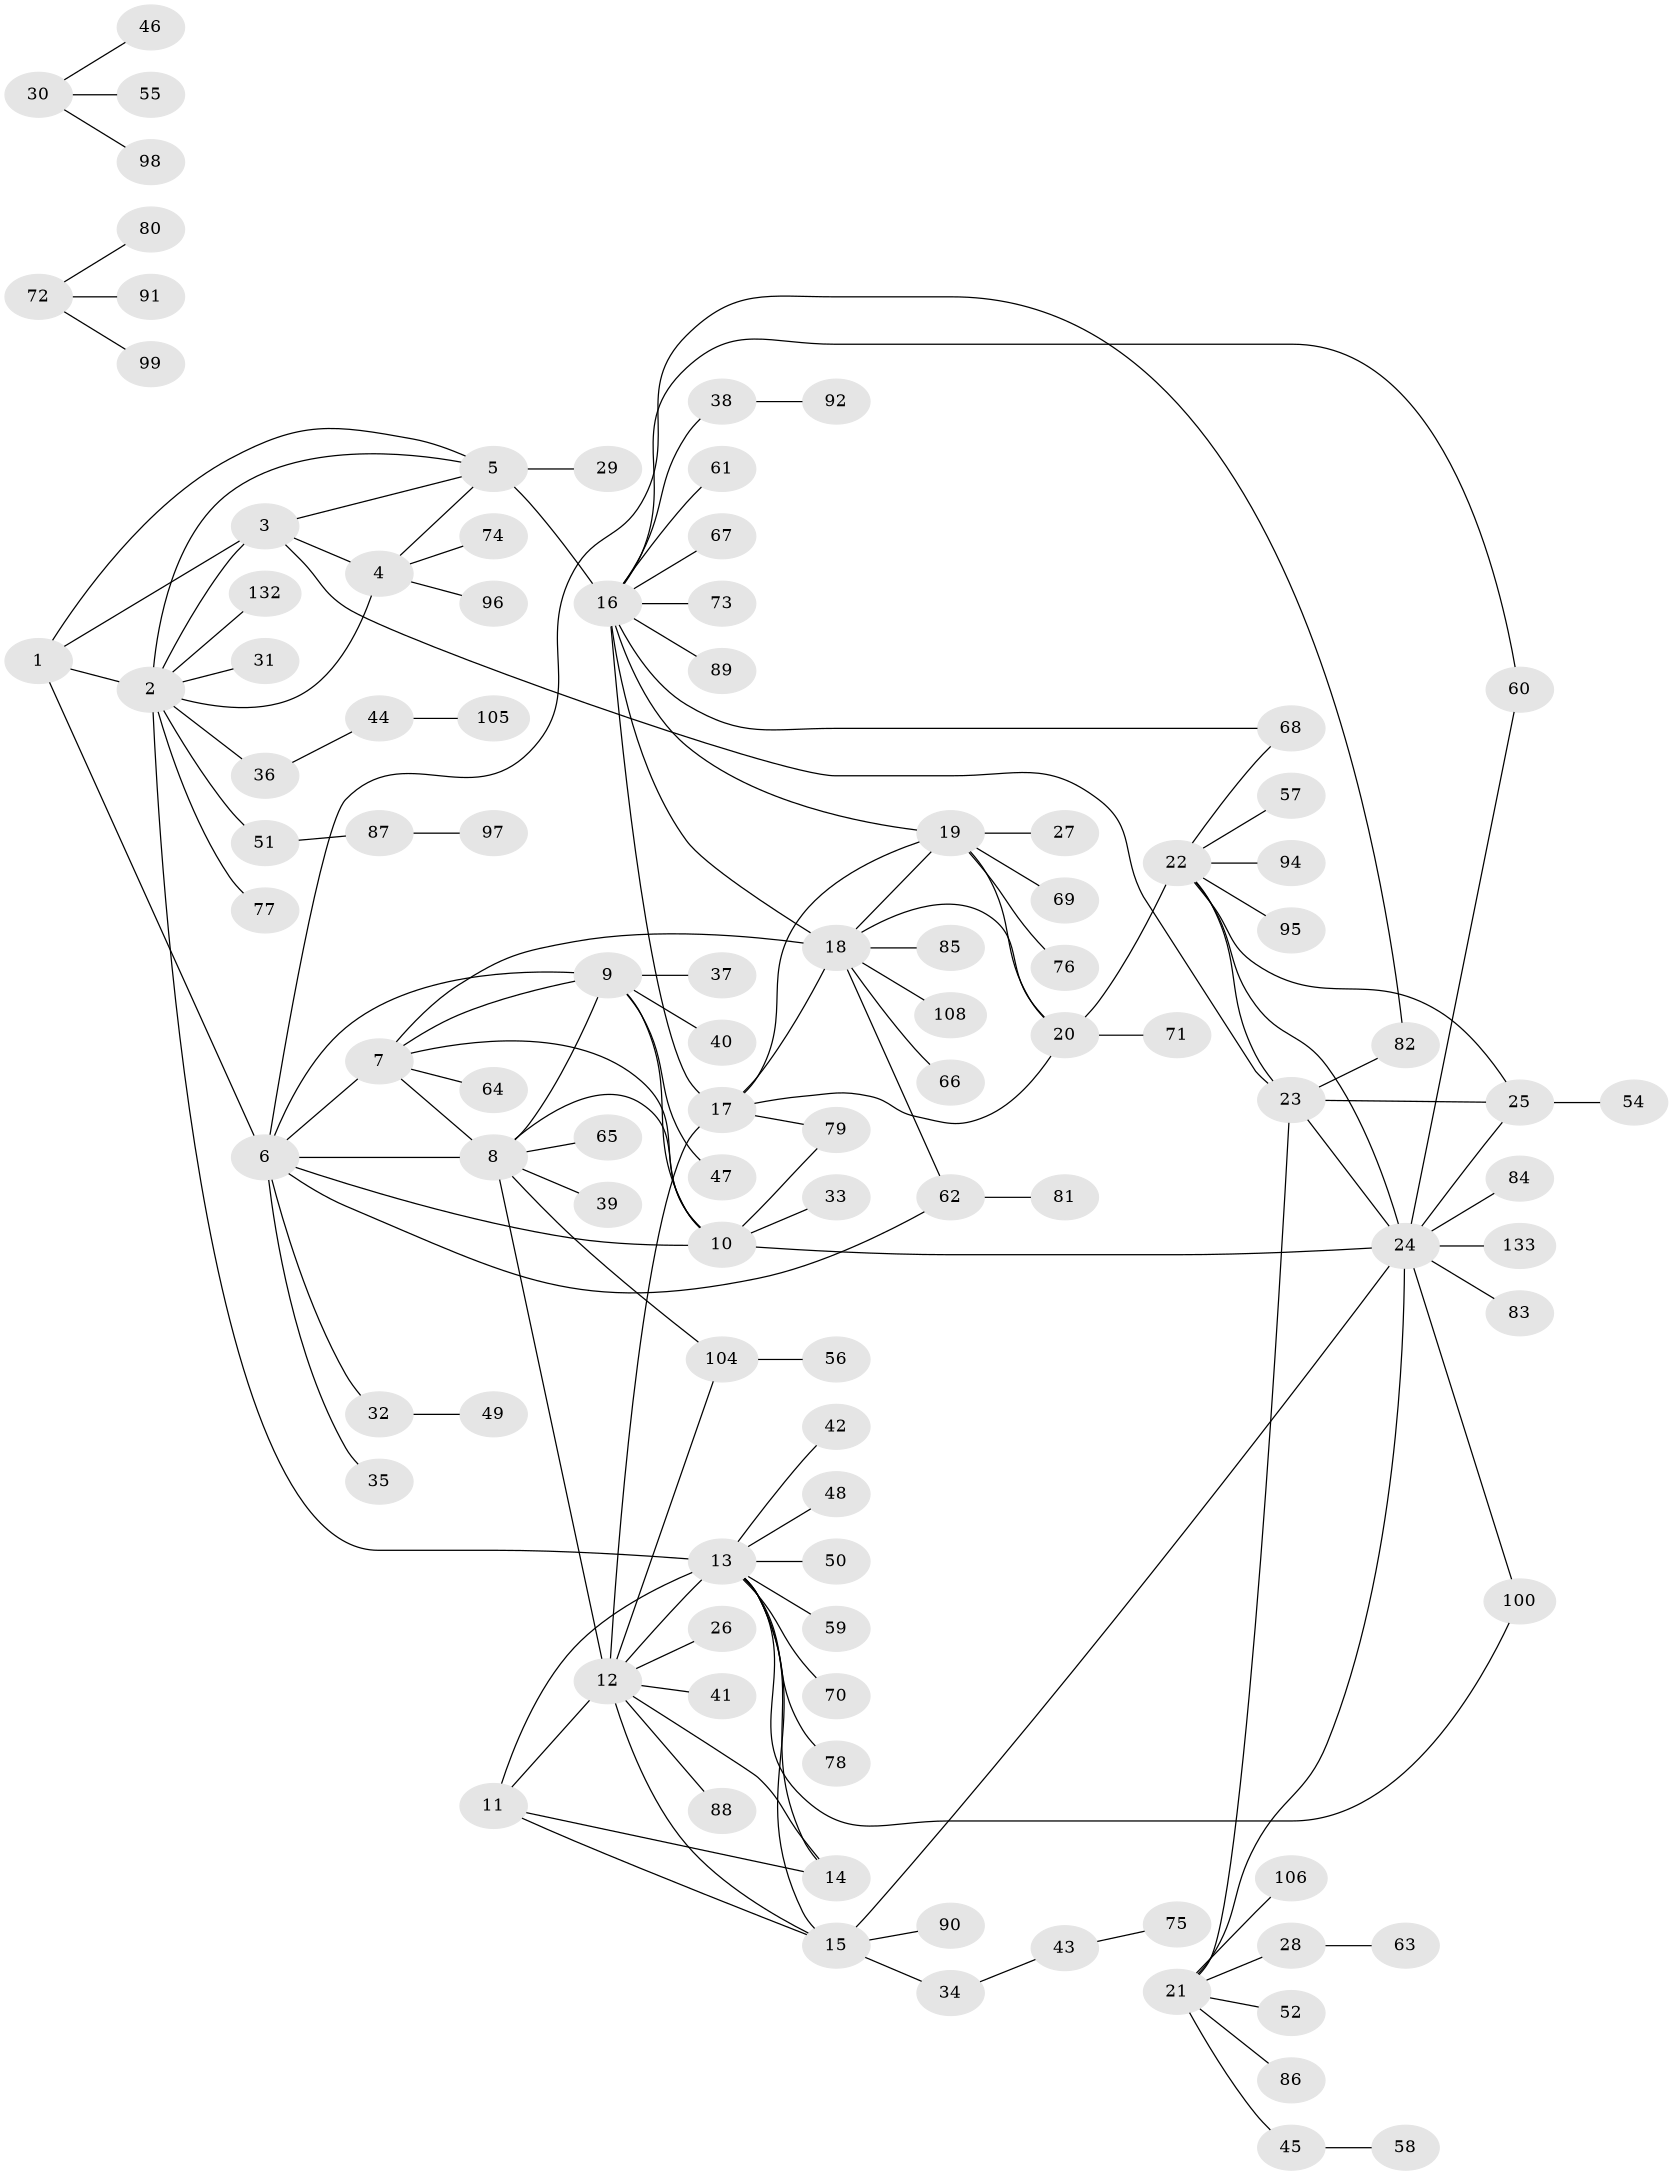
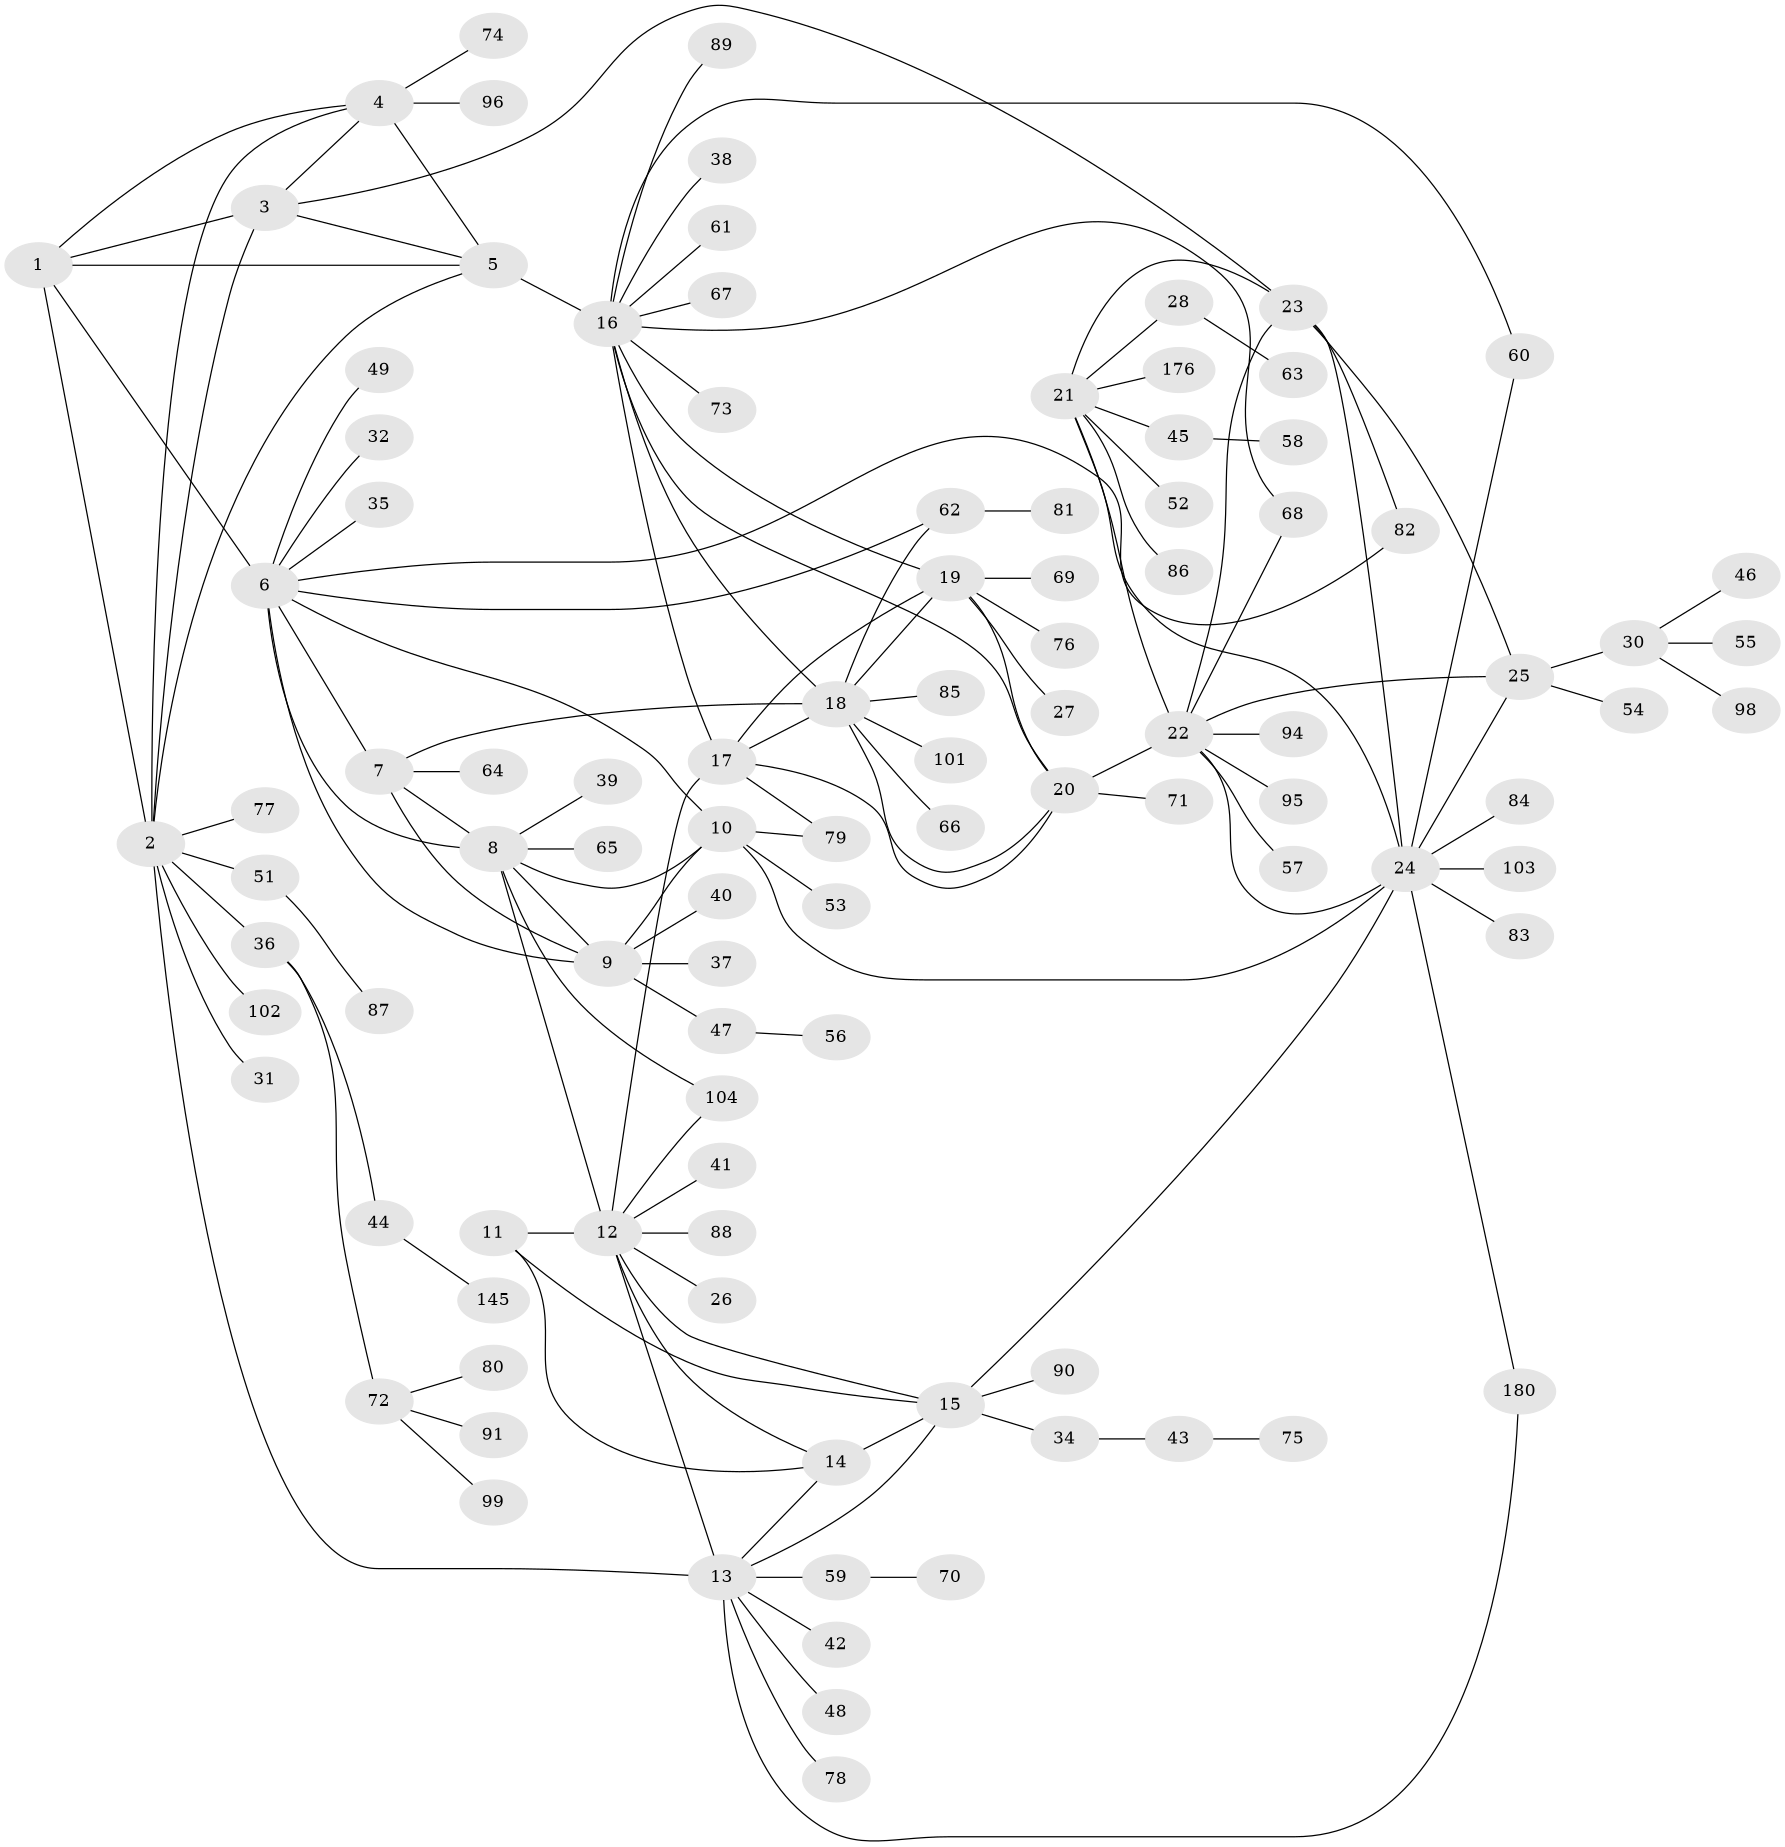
none -> (191, 151)
(836, 402) -> none
(608, 469) -> none
none -> (803, 564)
(265, 594) -> (265, 1012)
none -> (1133, 610)
none -> (1577, 660)
(494, 718) -> (494, 1300)
(494, 833) -> none
(951, 1015) -> (951, 760)
(609, 1060) -> none
none -> (337, 1167)
(836, 1197) -> (836, 906)
(1520, 1246) -> (1520, 869)
(780, 1359) -> (779, 1034)
(437, 1414) -> (309, 472)
none -> (893, 1434)
(836, 1562) -> none
(1520, 1601) -> (1520, 1392)
(783, 1634) -> (894, 1577)
(570, 1653) -> none
(1291, 1878) -> (1179, 370)
